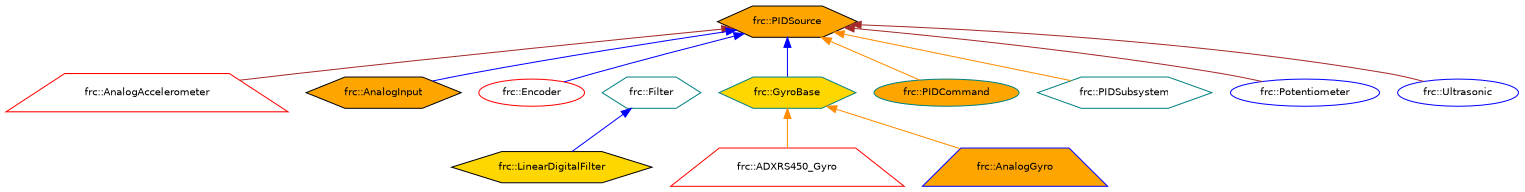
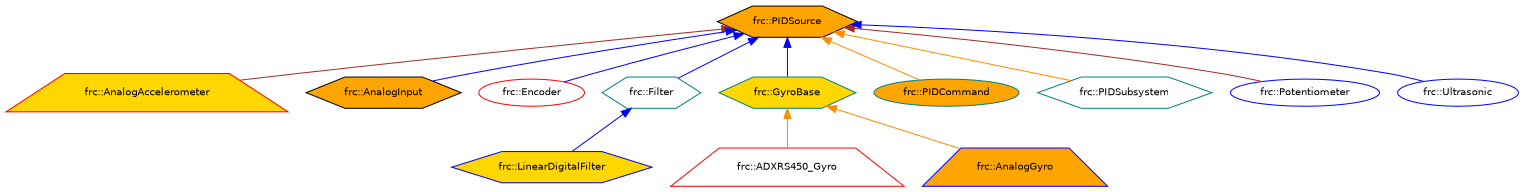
(1144, 43) -> (1144, 43)
none -> (714, 60)
(147, 93) -> (147, 93)
(552, 167) -> (552, 167)
